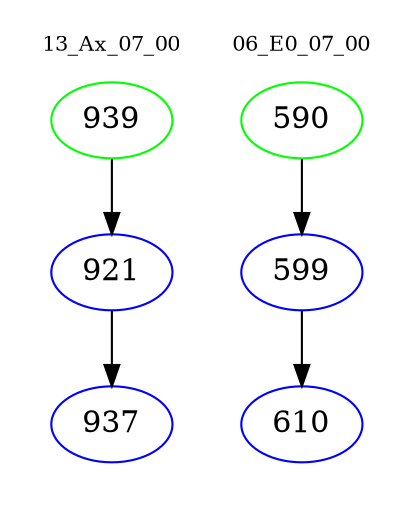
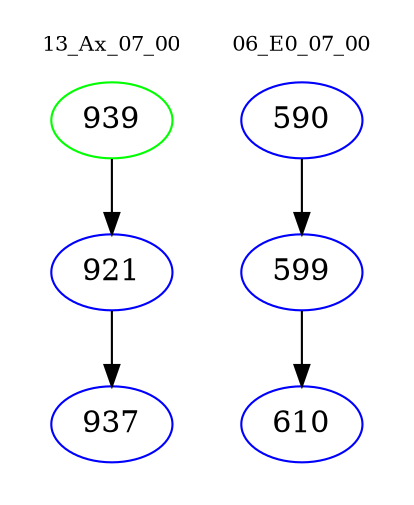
(302, 120) -> (302, 120)
